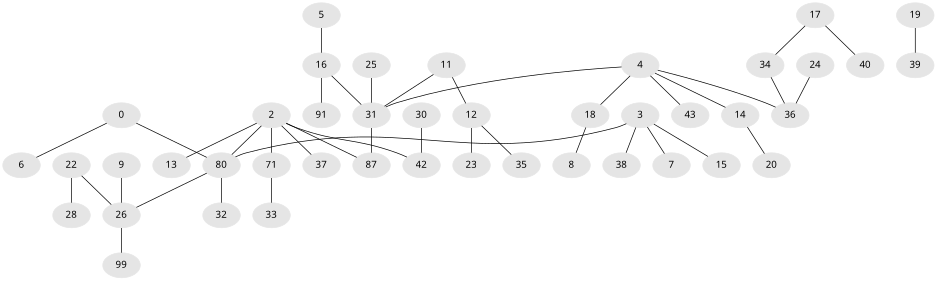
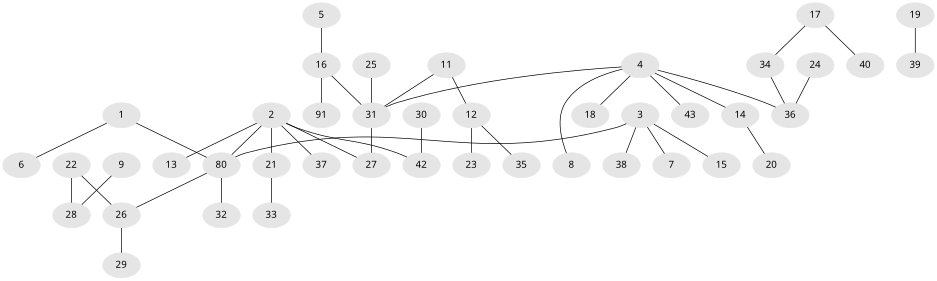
(122, 115) -> (122, 115)
(581, 140) -> (570, 96)
(272, 165) -> (272, 165)
(372, 165) -> (372, 165)
(122, 190) -> (100, 187)
(122, 265) -> (122, 265)
